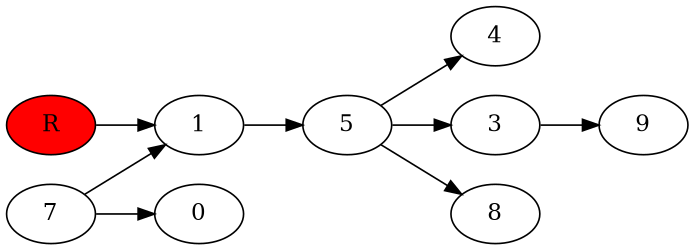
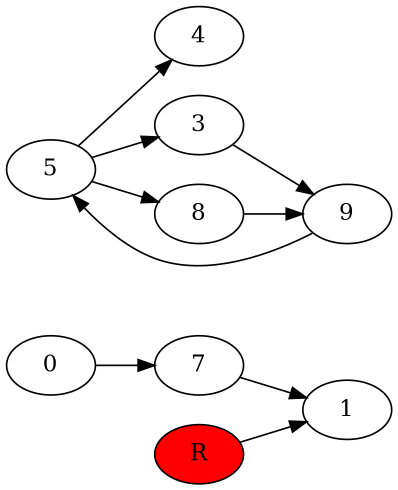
(265, 125) -> (192, 265)
(117, 214) -> (117, 365)
none -> (265, 214)
